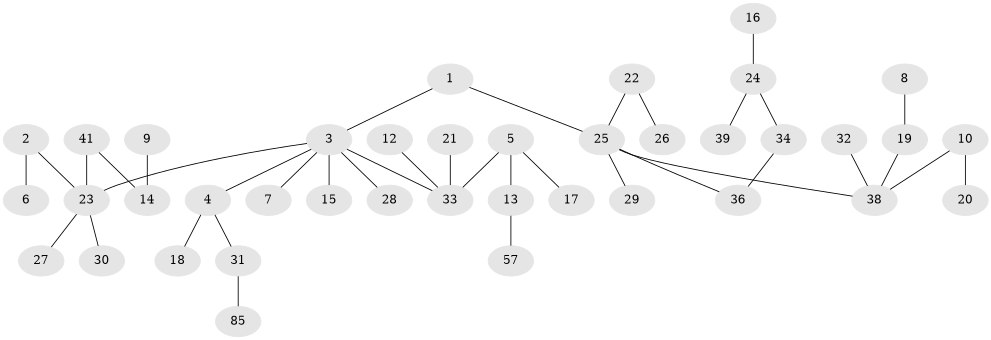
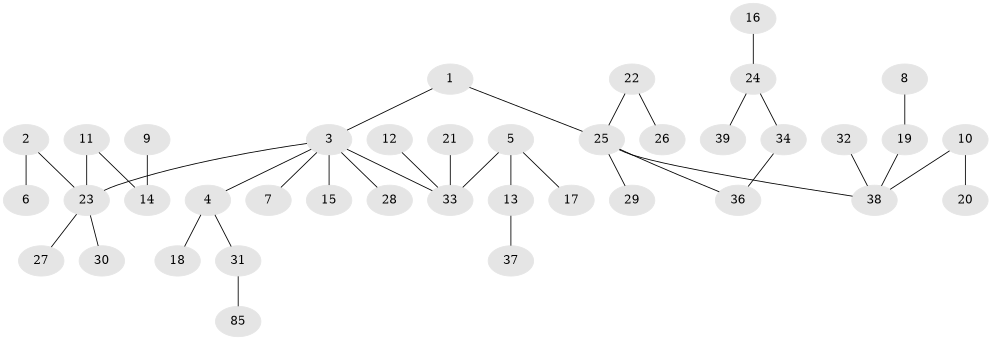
(87, 140) -> (87, 140)
(511, 261) -> (511, 261)
